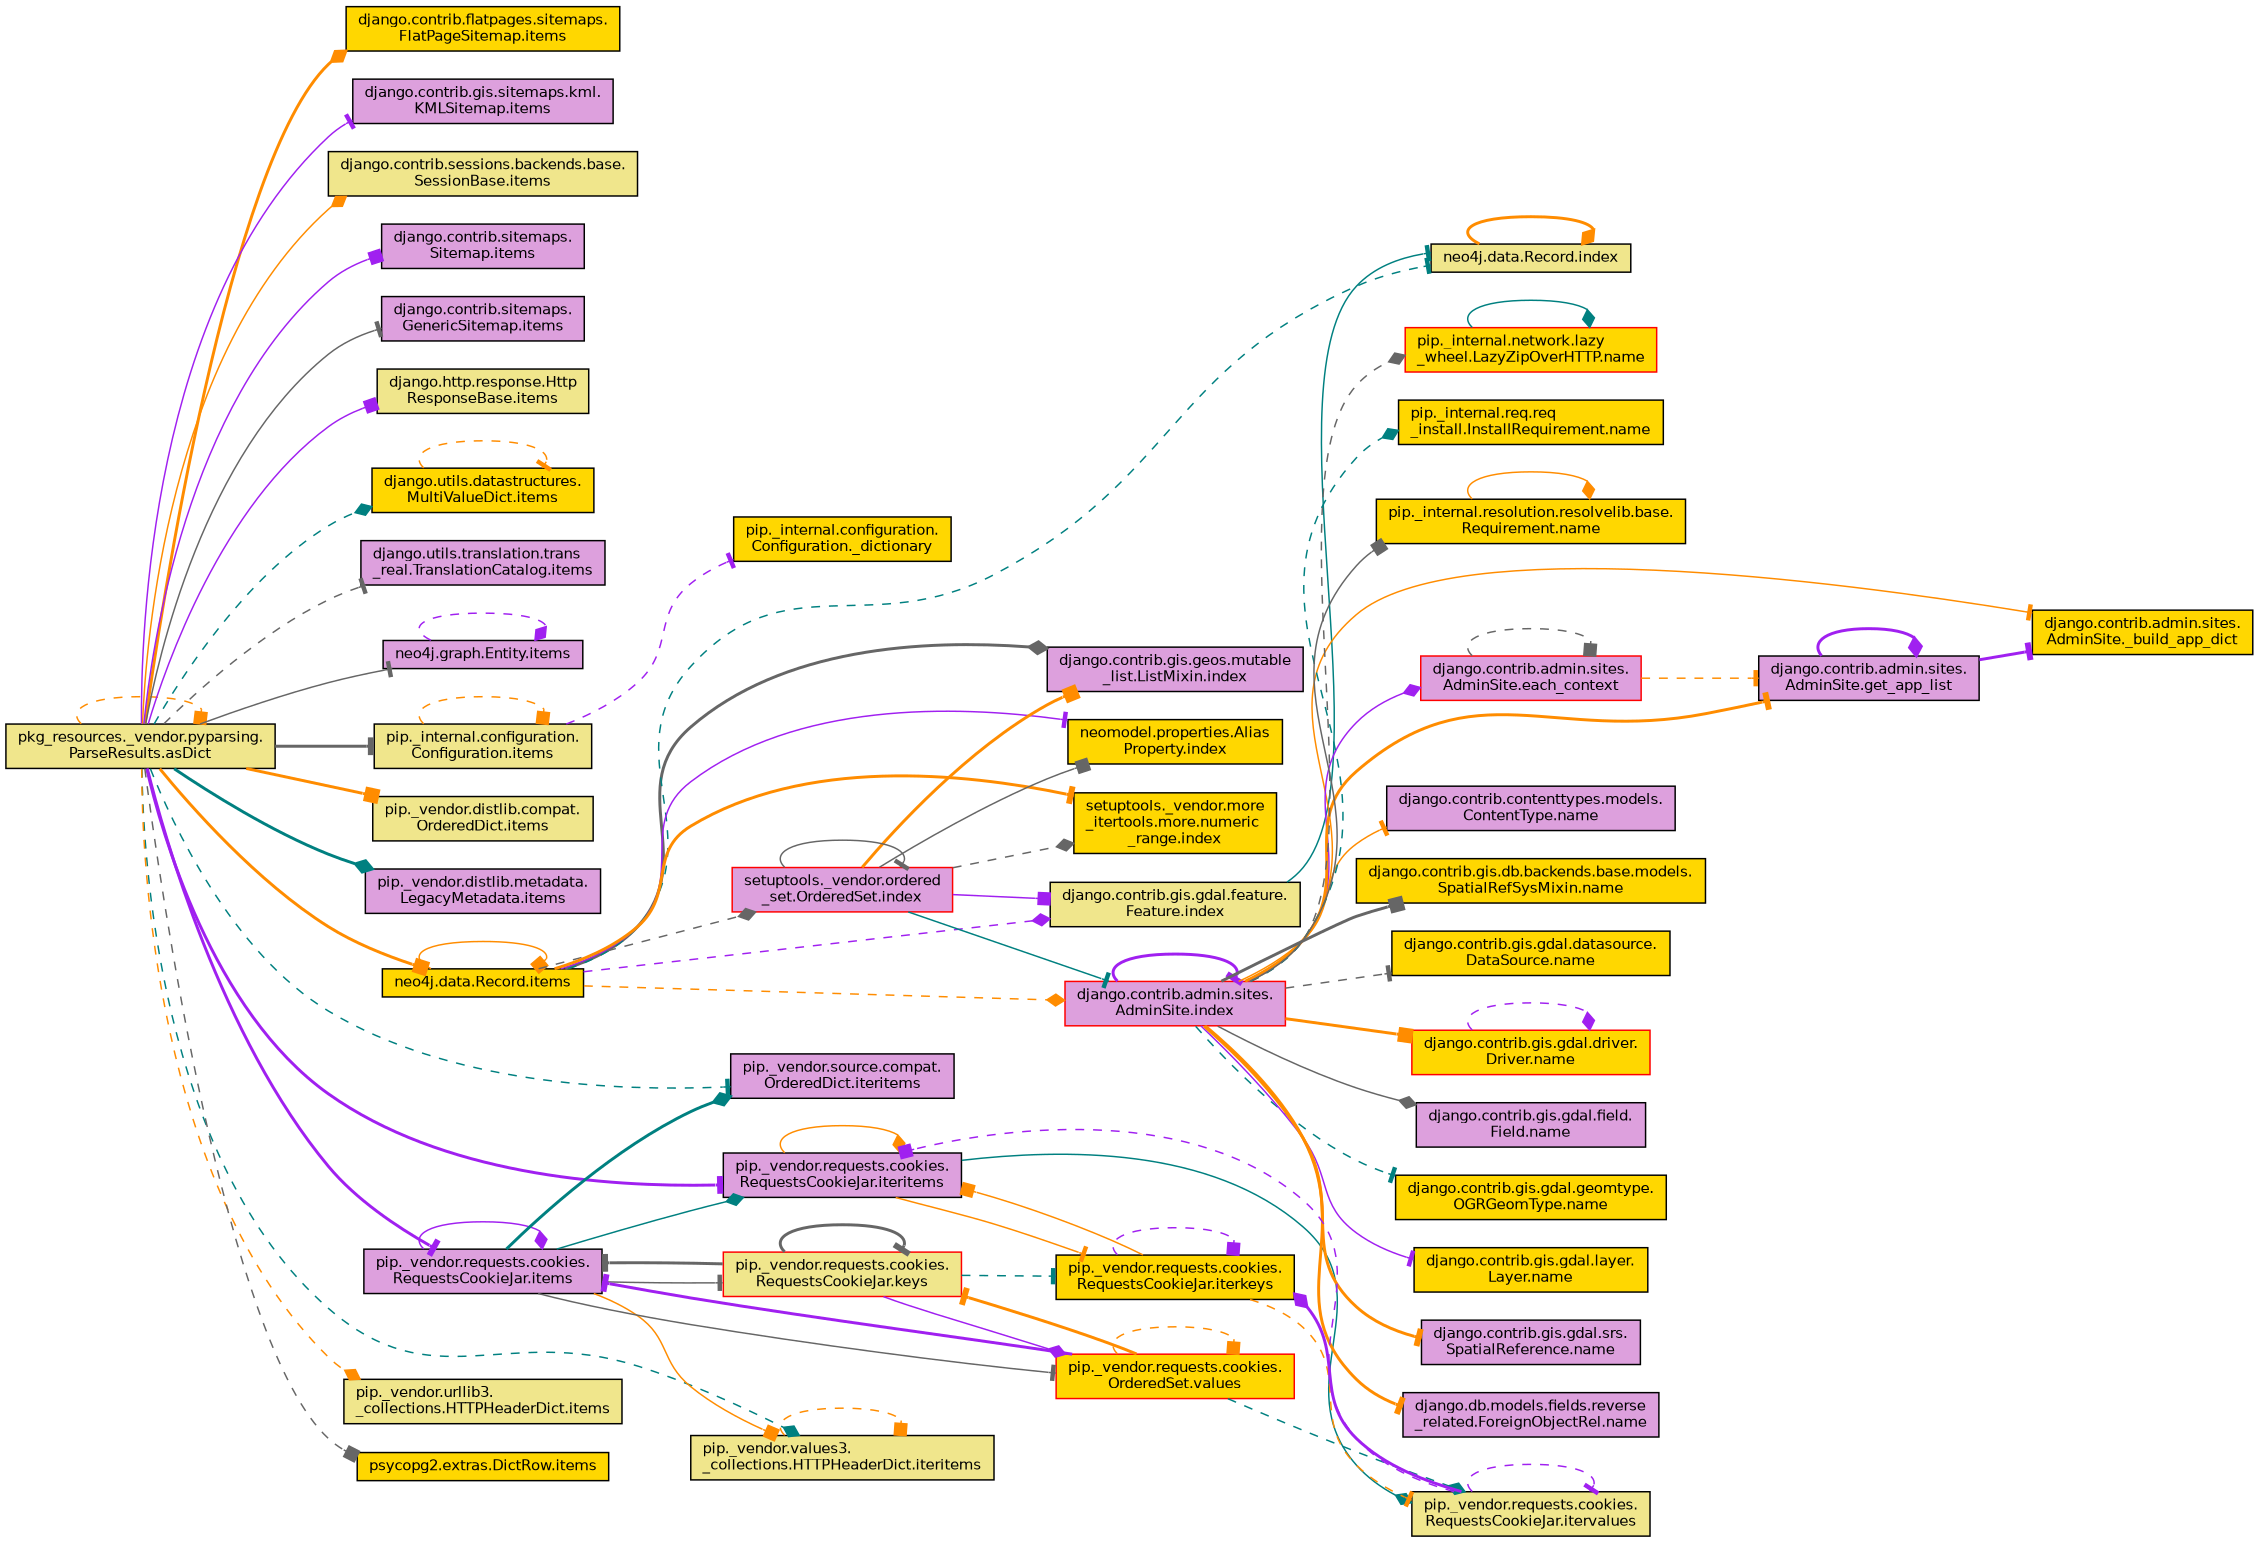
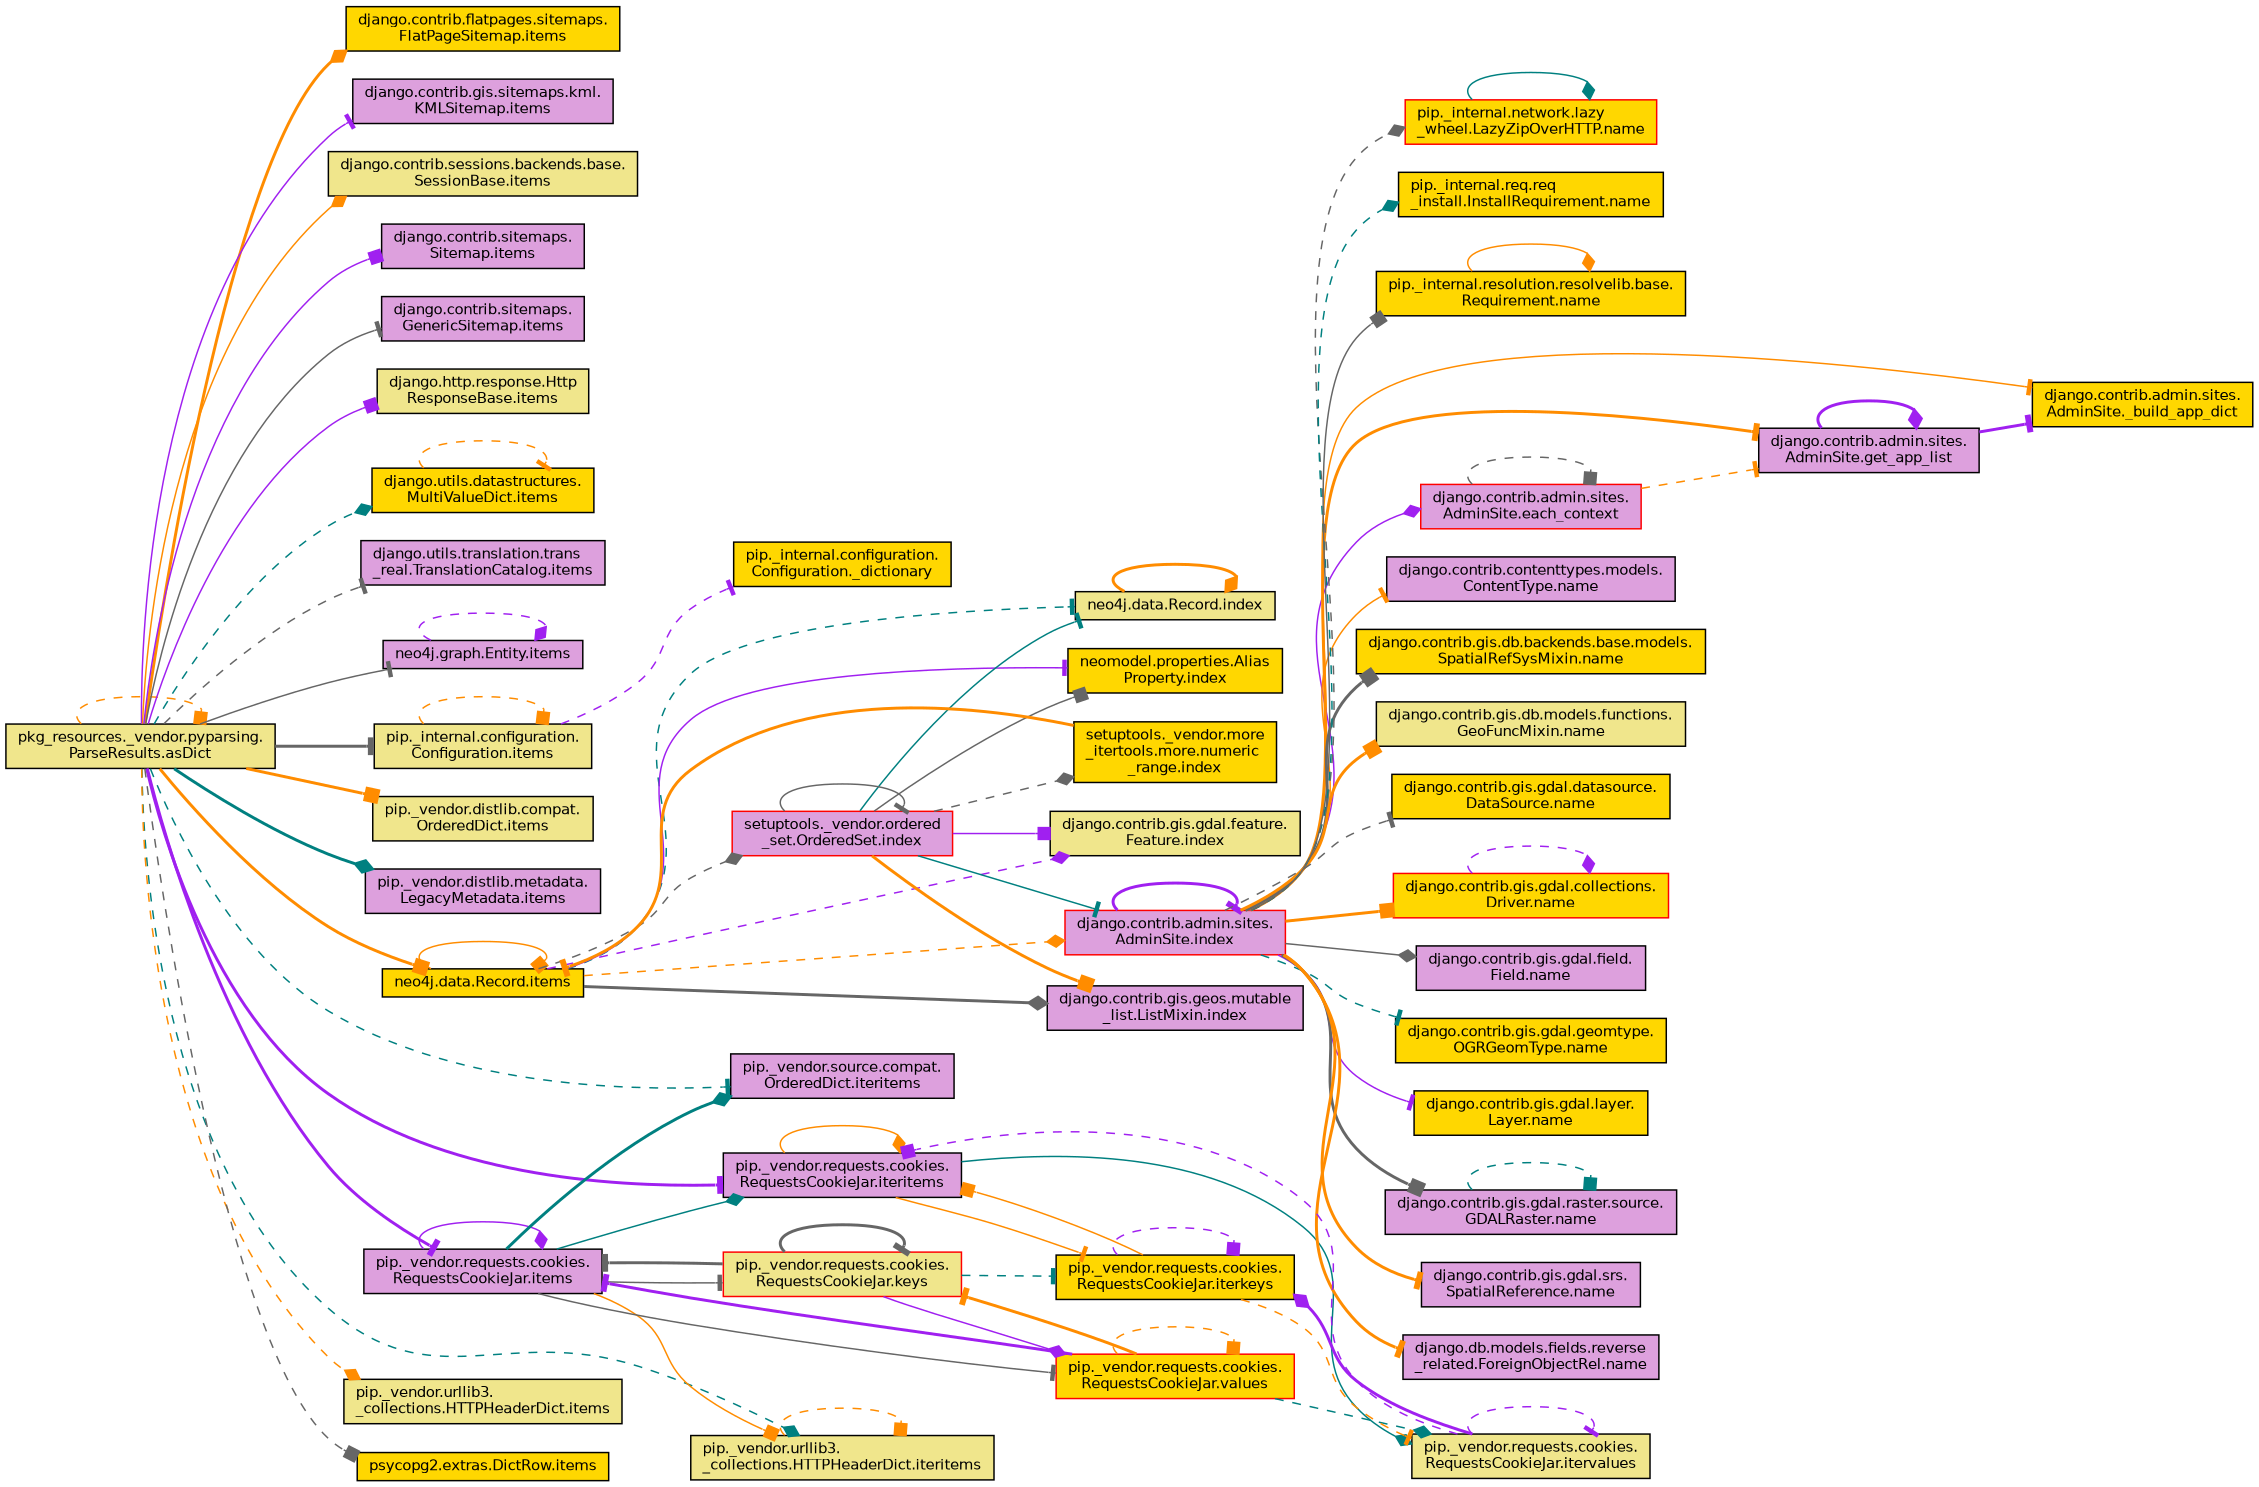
(1322, 429) -> (961, 698)
none -> (1531, 724)
(771, 793) -> (754, 736)
(1531, 1052) -> (1531, 896)
none -> (1531, 1212)
(1175, 1376) -> (1175, 1376)
(842, 1458) -> (842, 1458)
